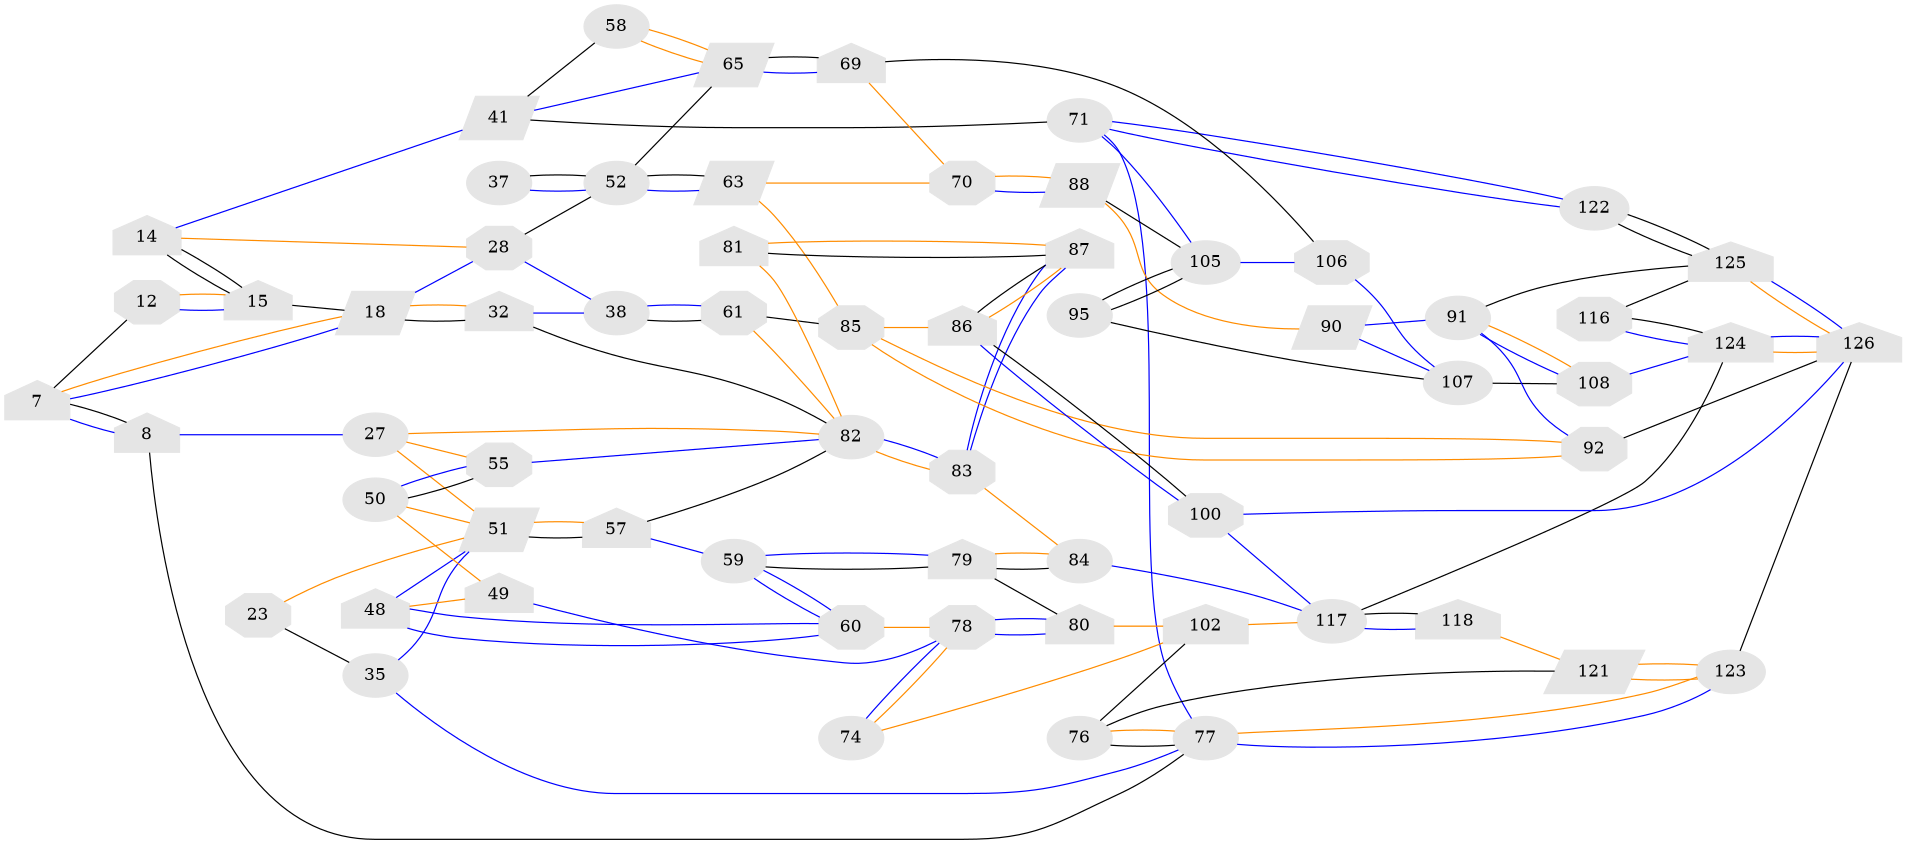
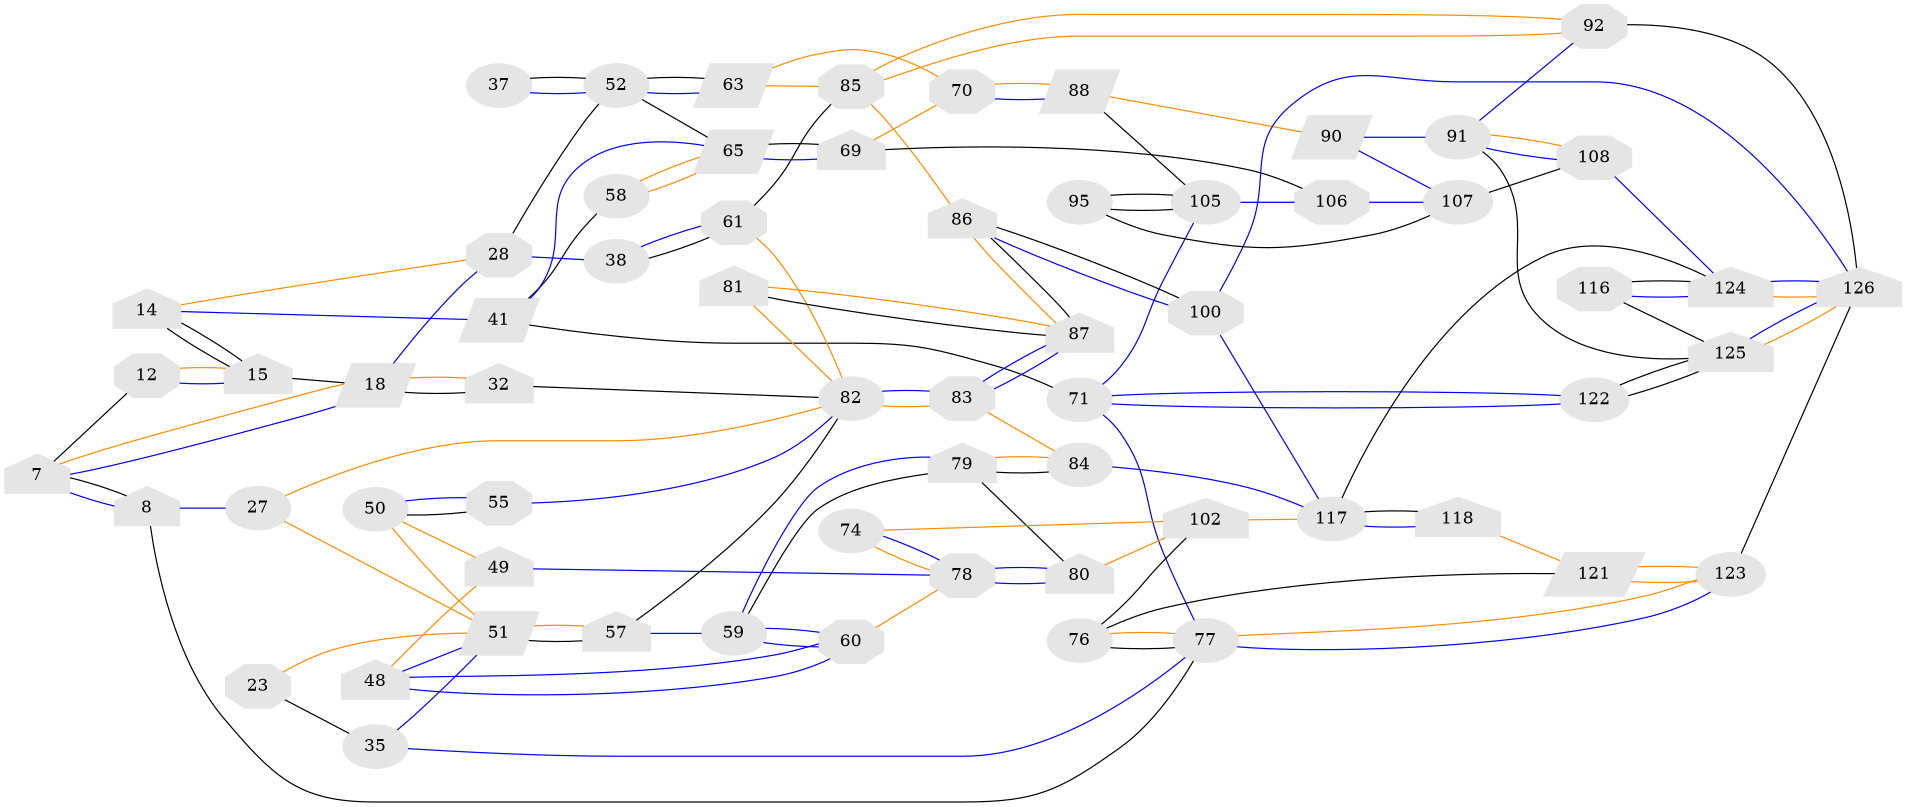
(559, 313) -> none
(436, 450) -> none
